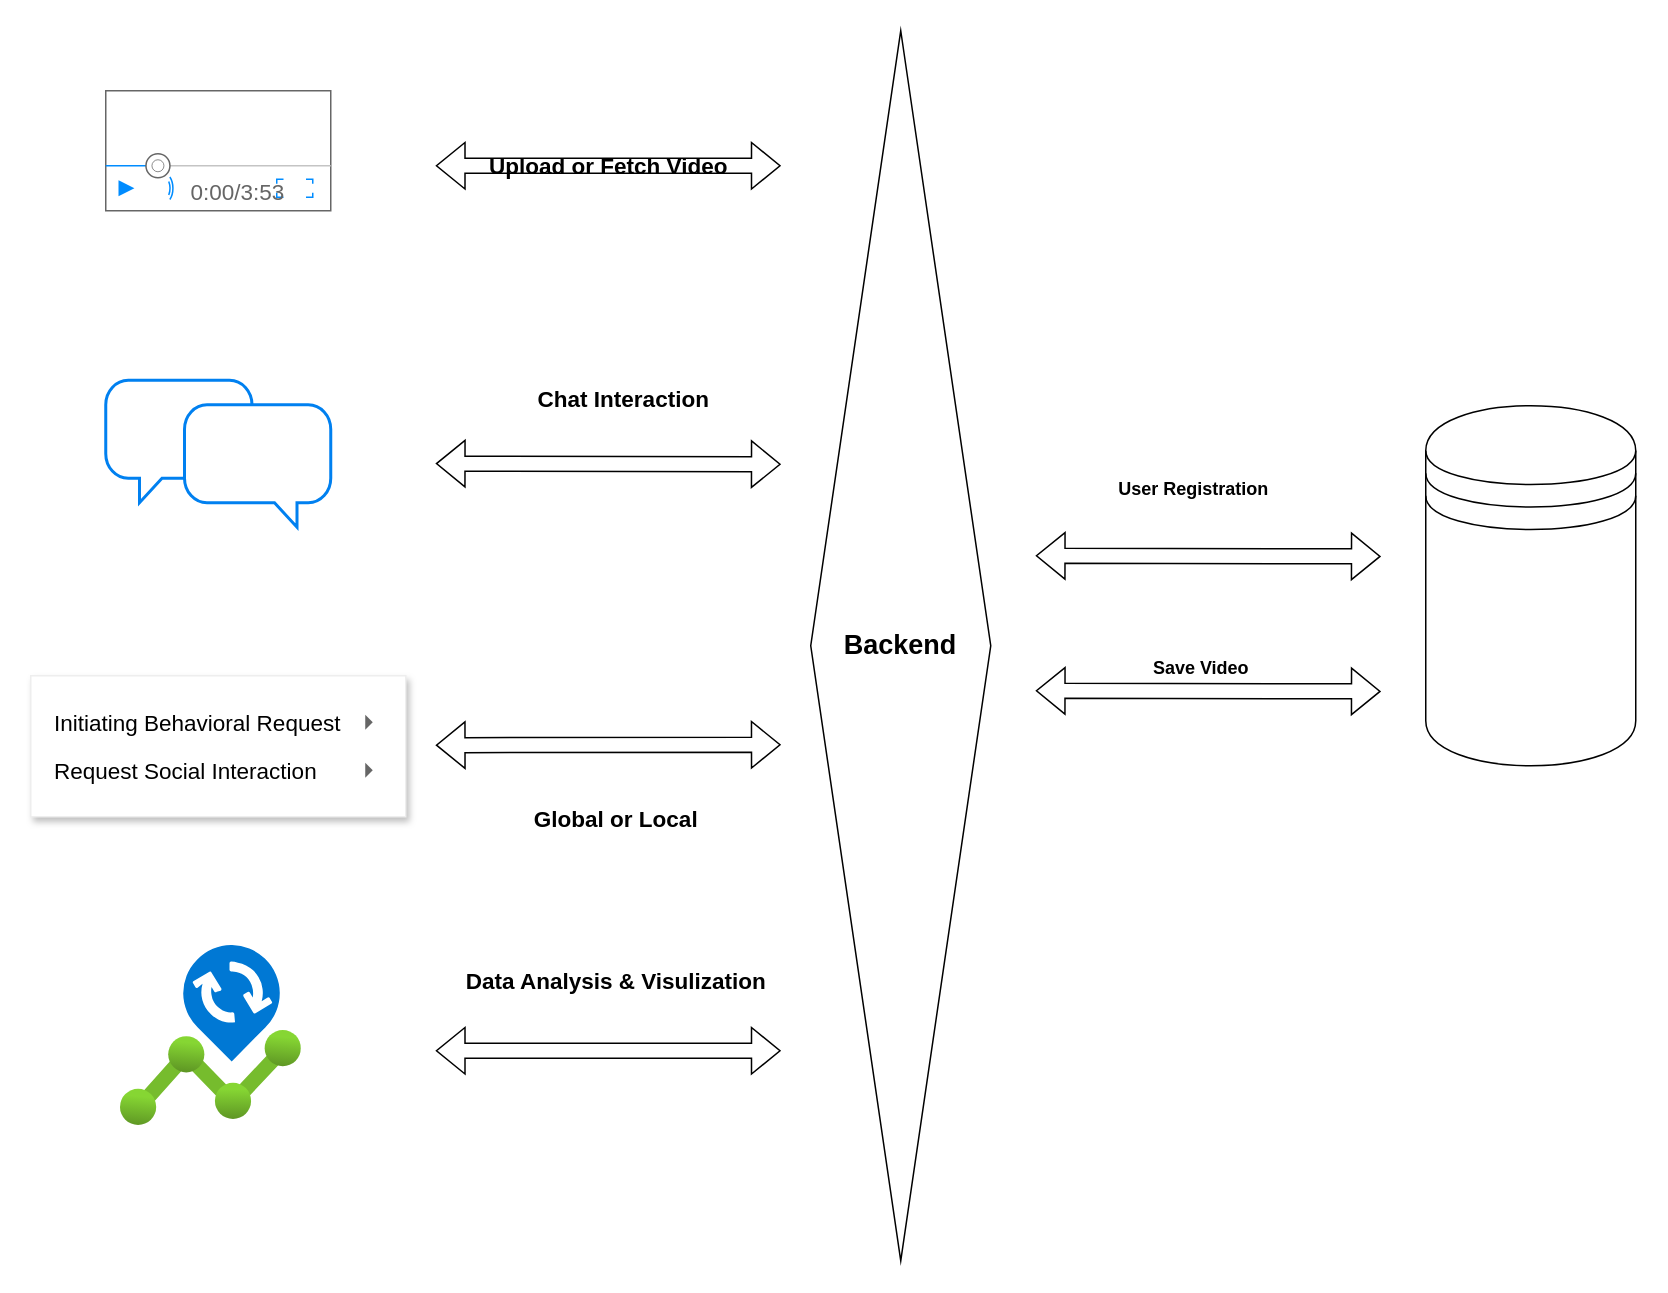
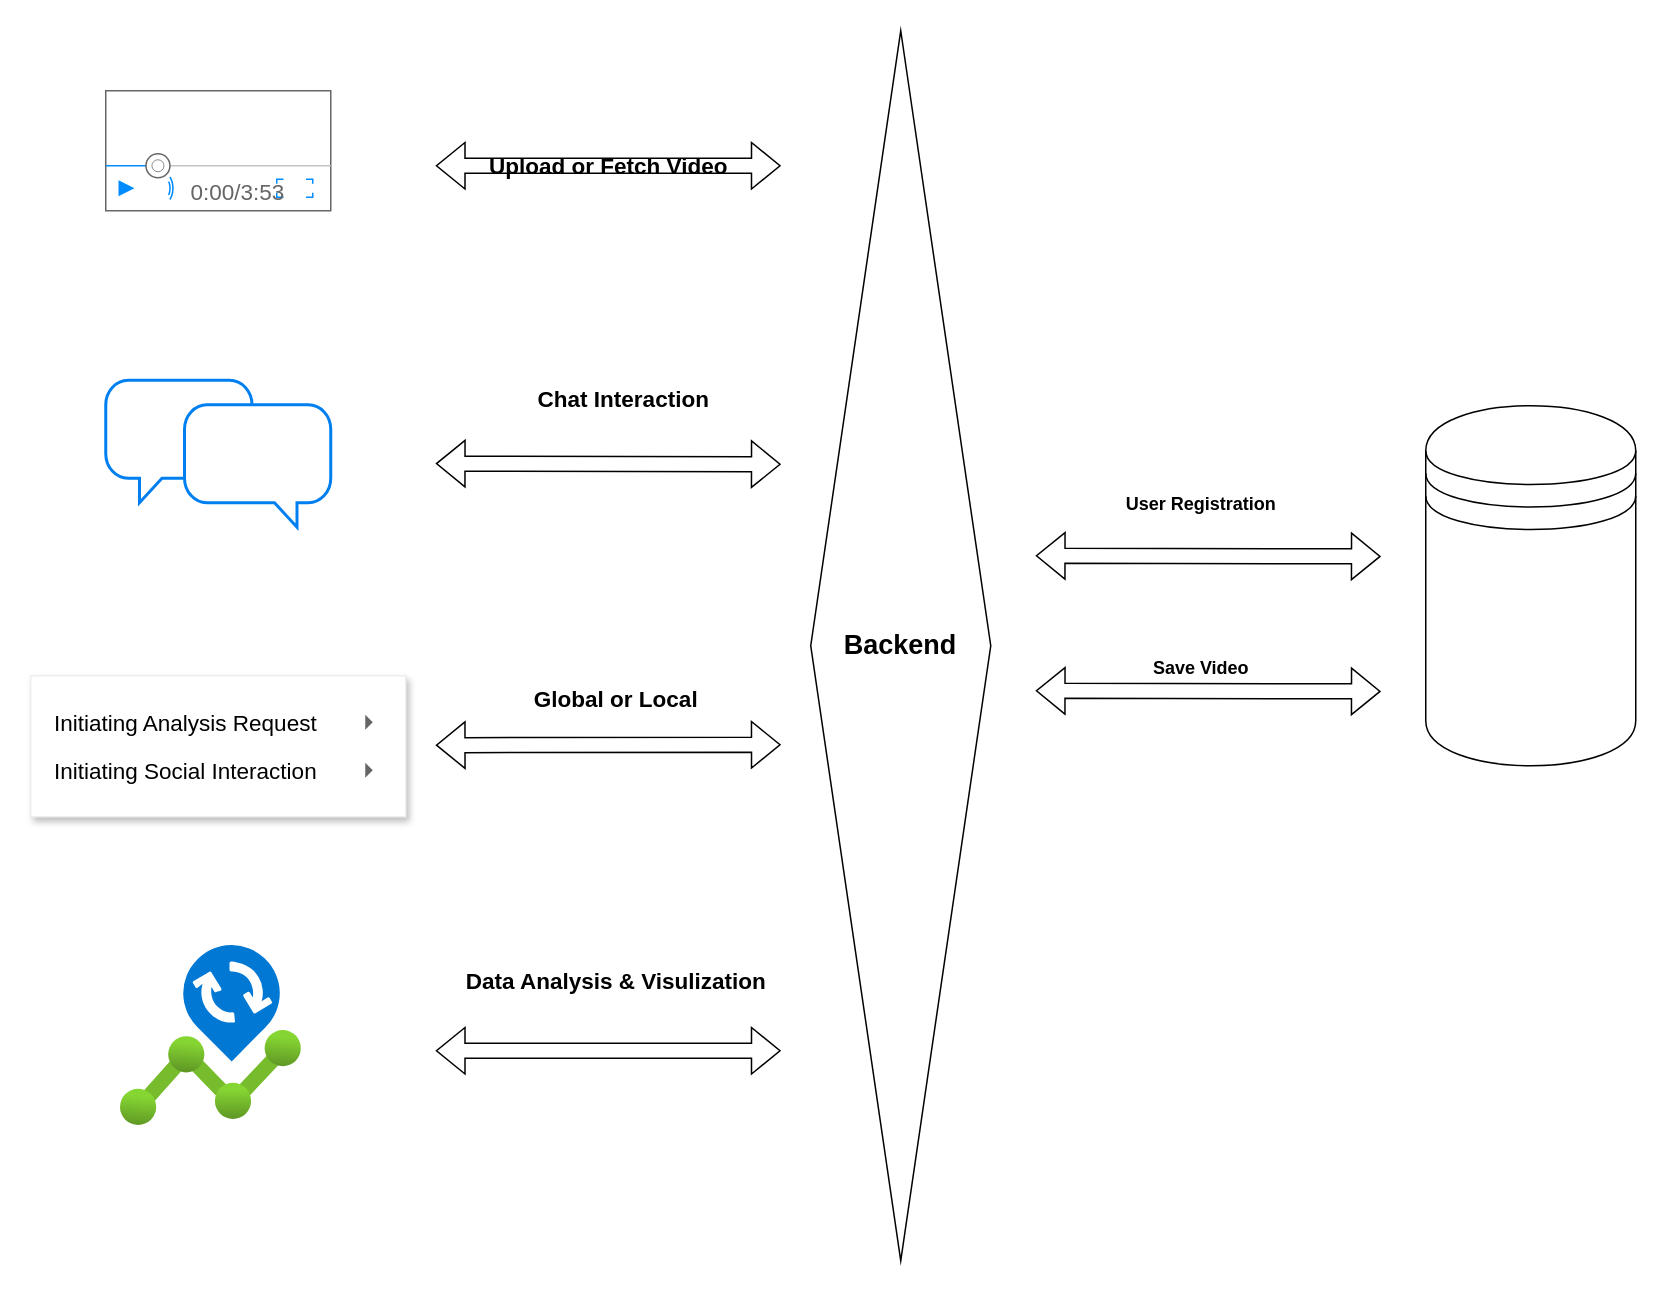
(1193, 490) -> (1201, 505)
(217, 722) -> (204, 722)
(204, 770) -> (214, 770)
(616, 818) -> (616, 698)
